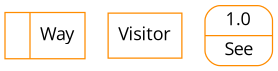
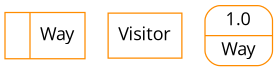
(239, 50) -> (239, 50)
